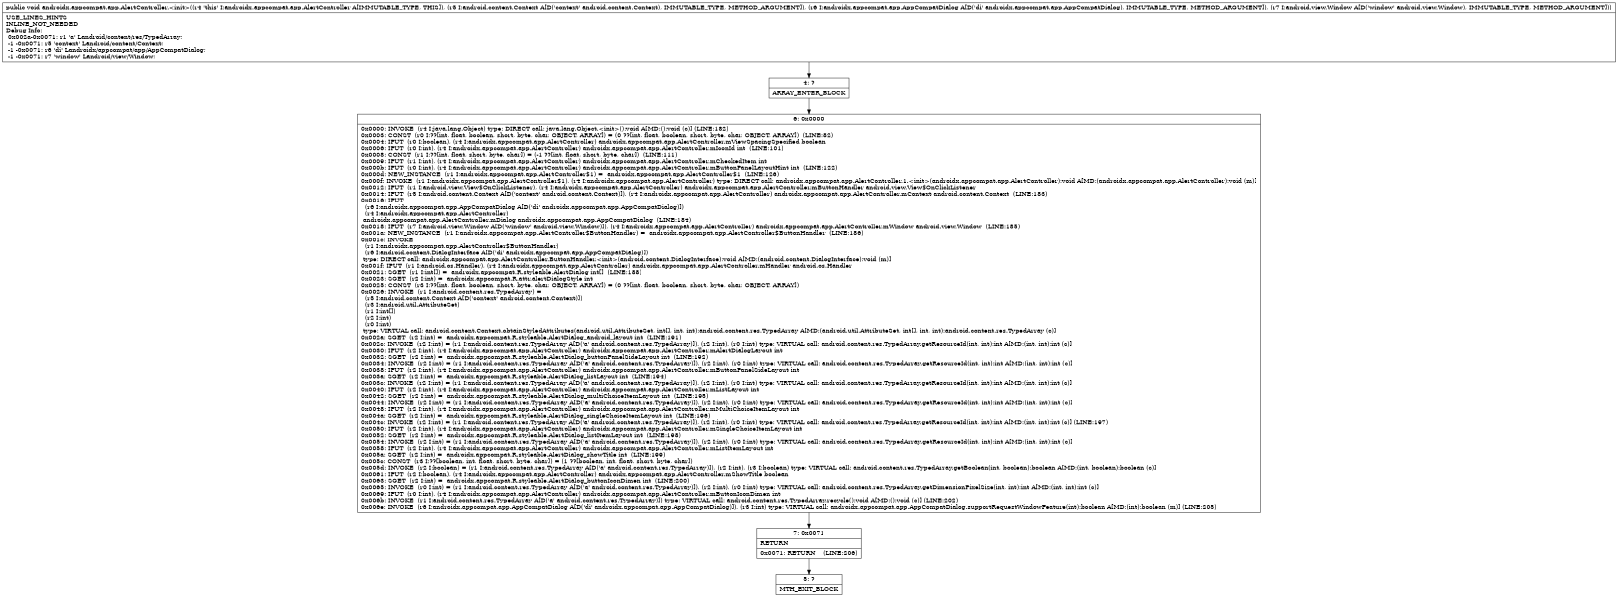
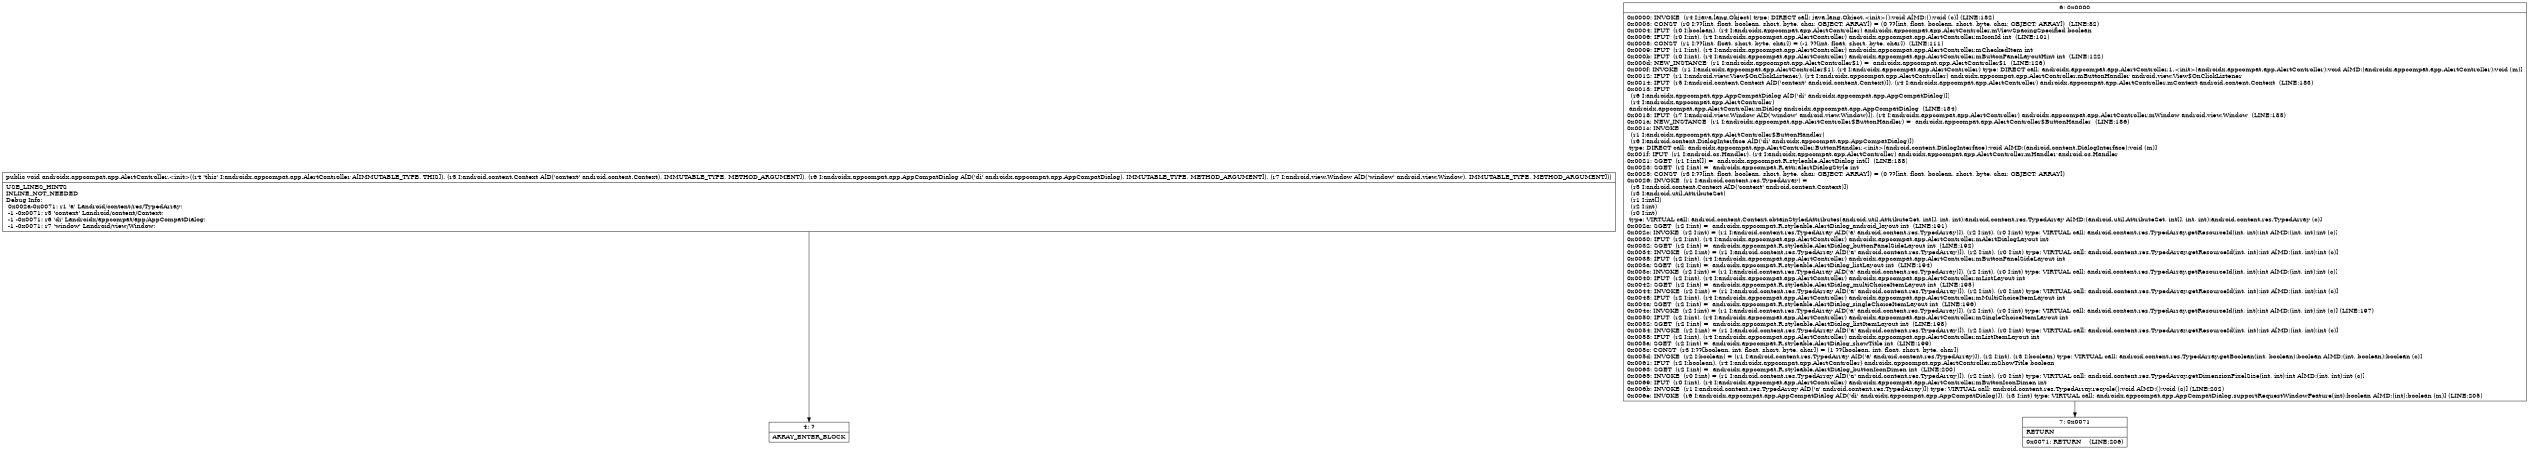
(809, 104) -> none
(384, 201) -> (1650, 89)
(809, 584) -> none
